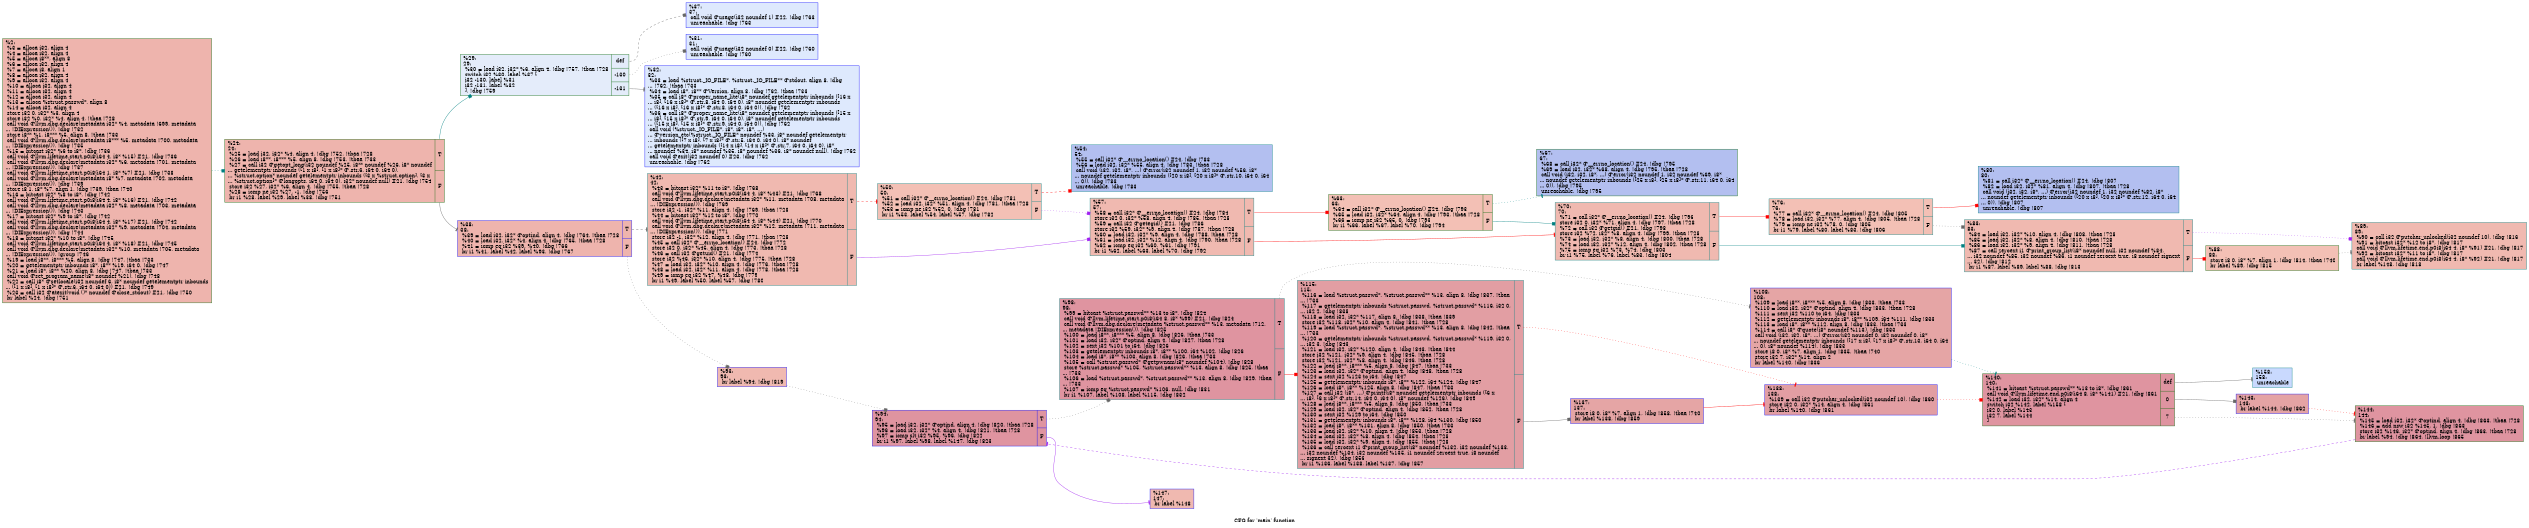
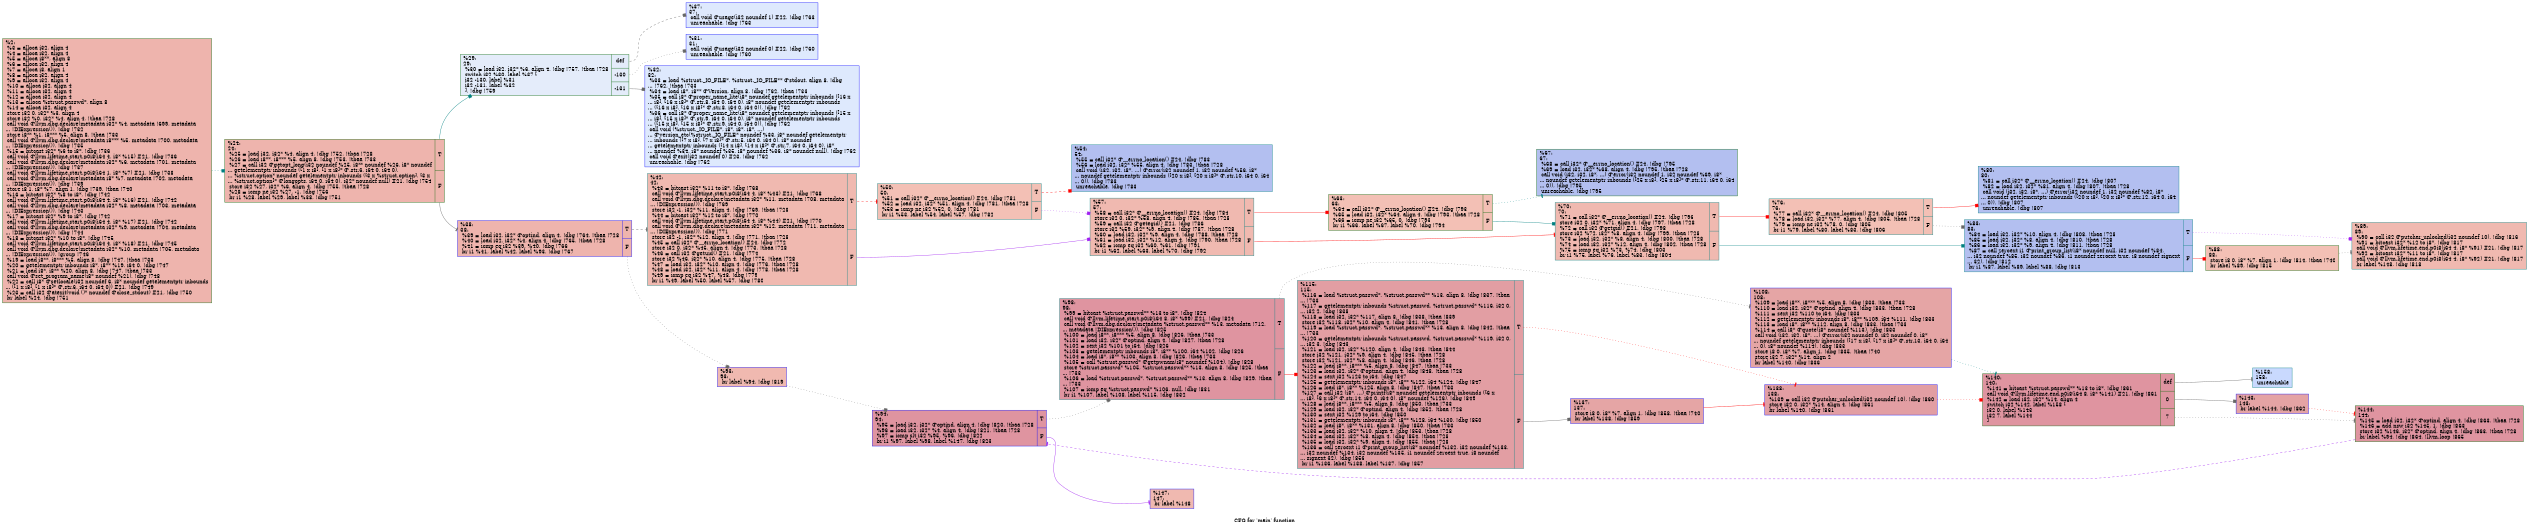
(636, 89) -> (636, 89)
(2079, 246) -> (2079, 246)
